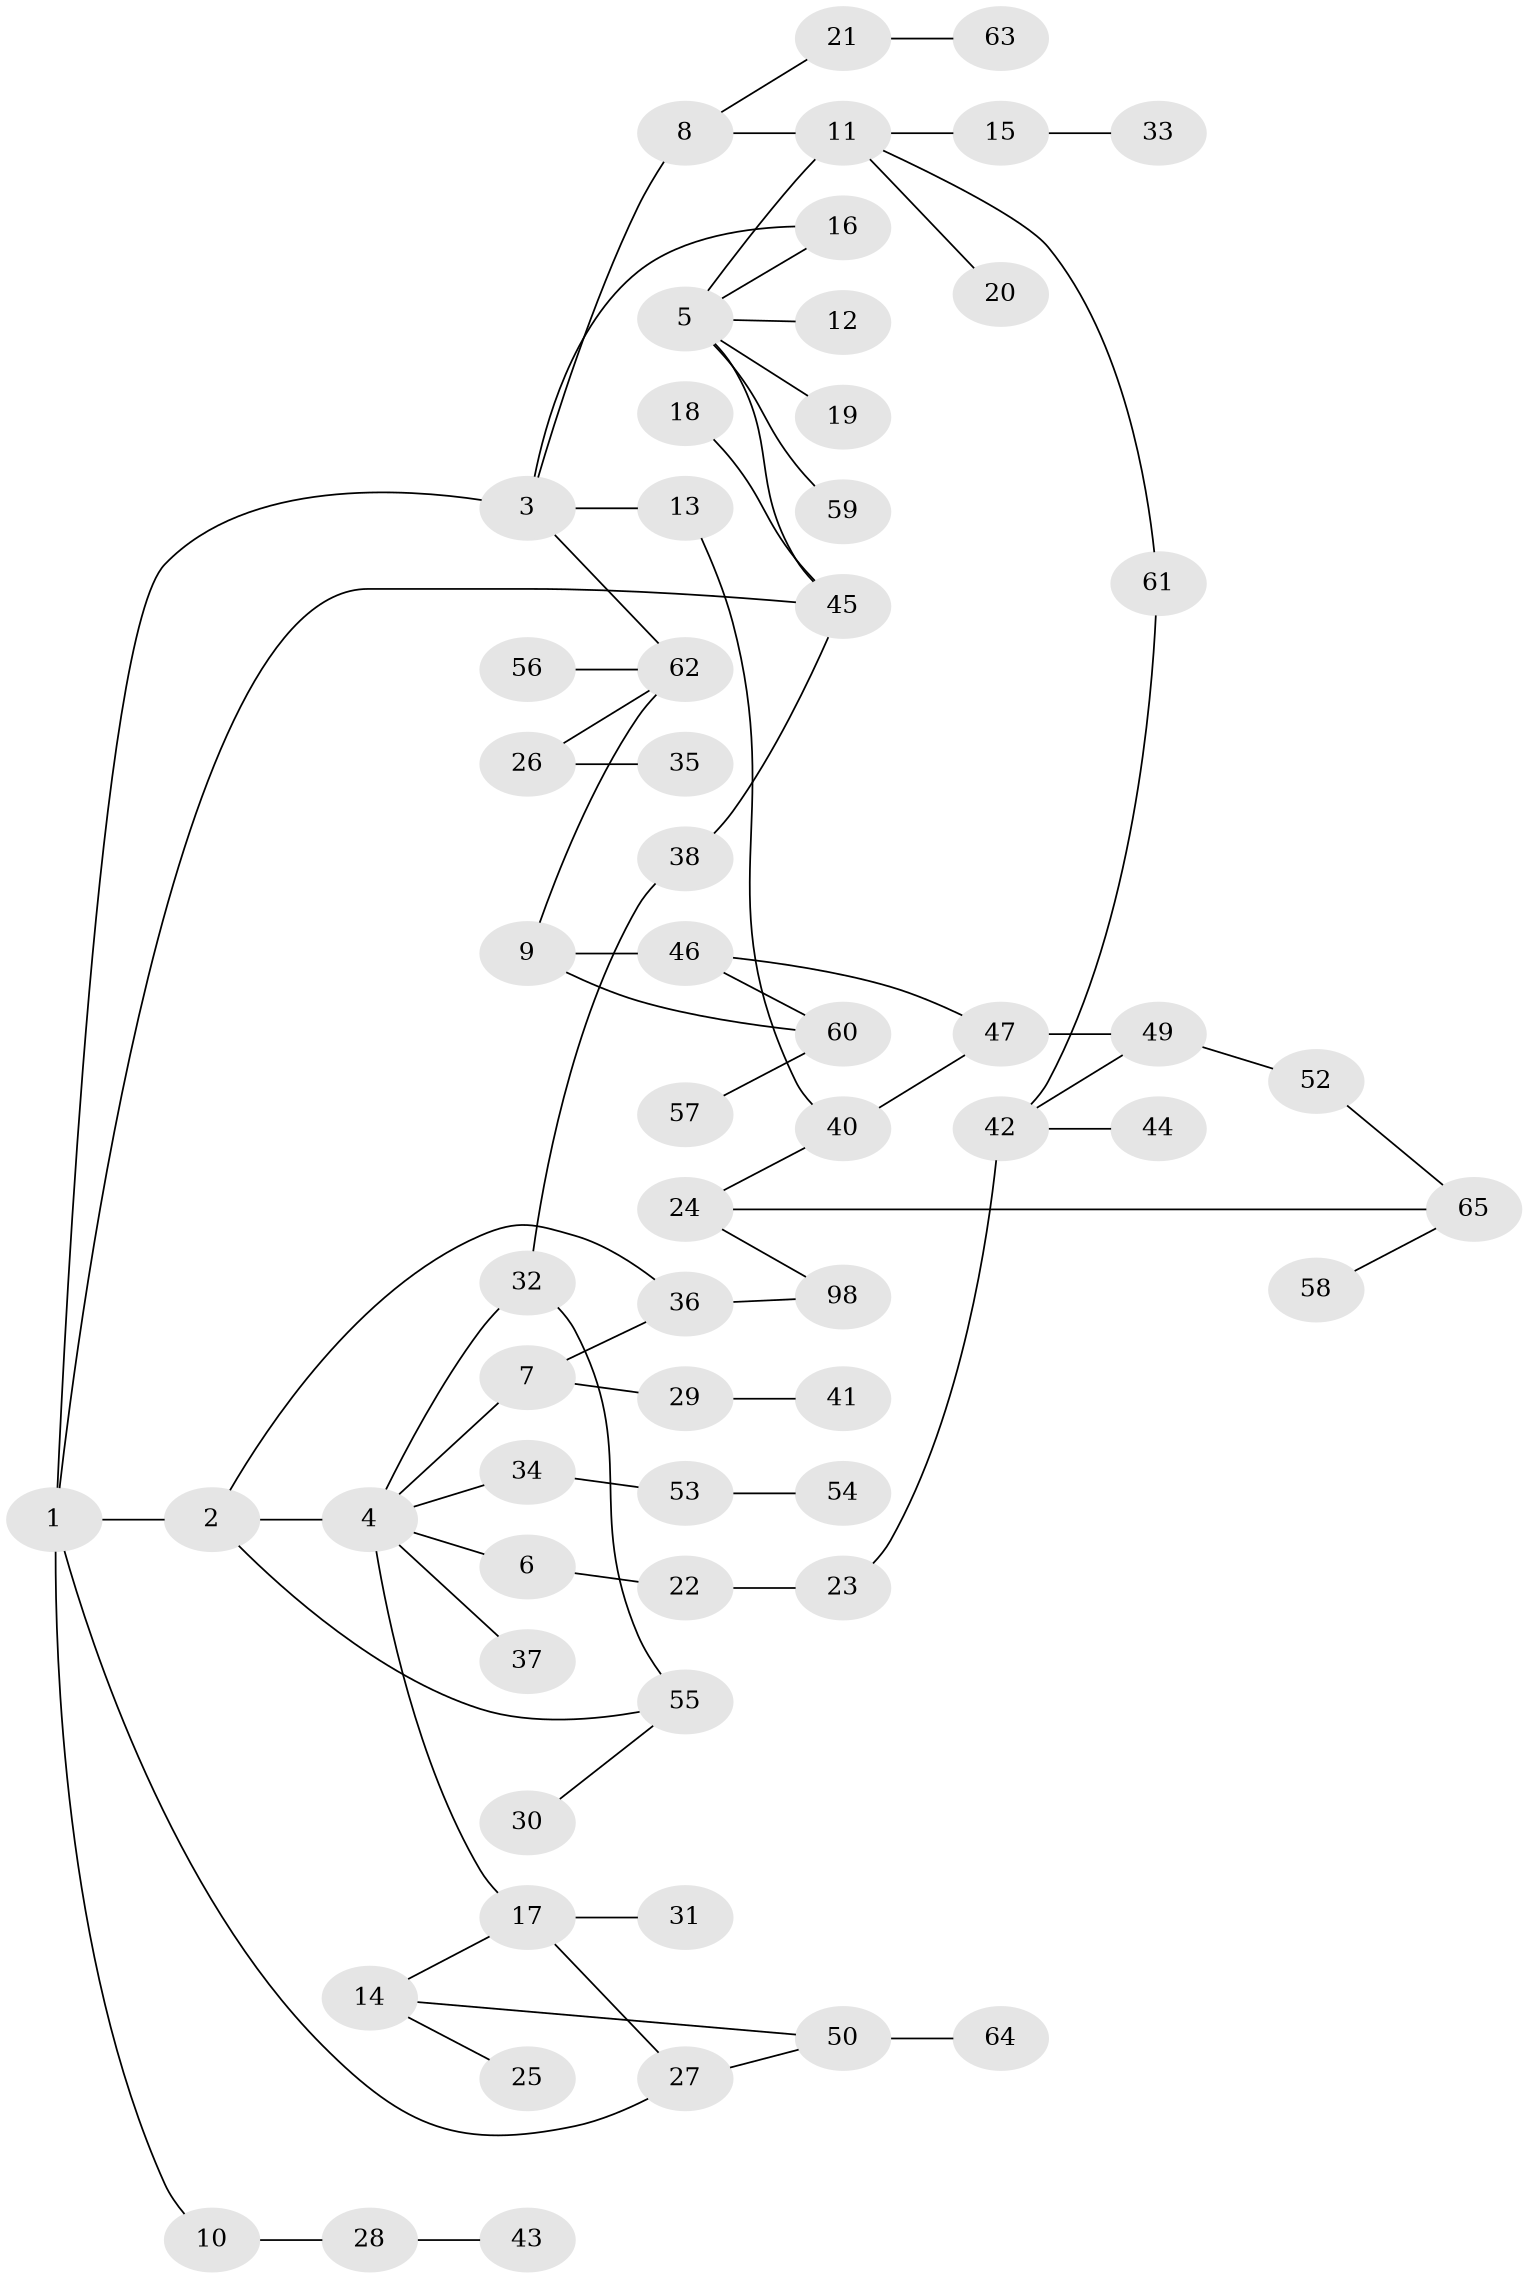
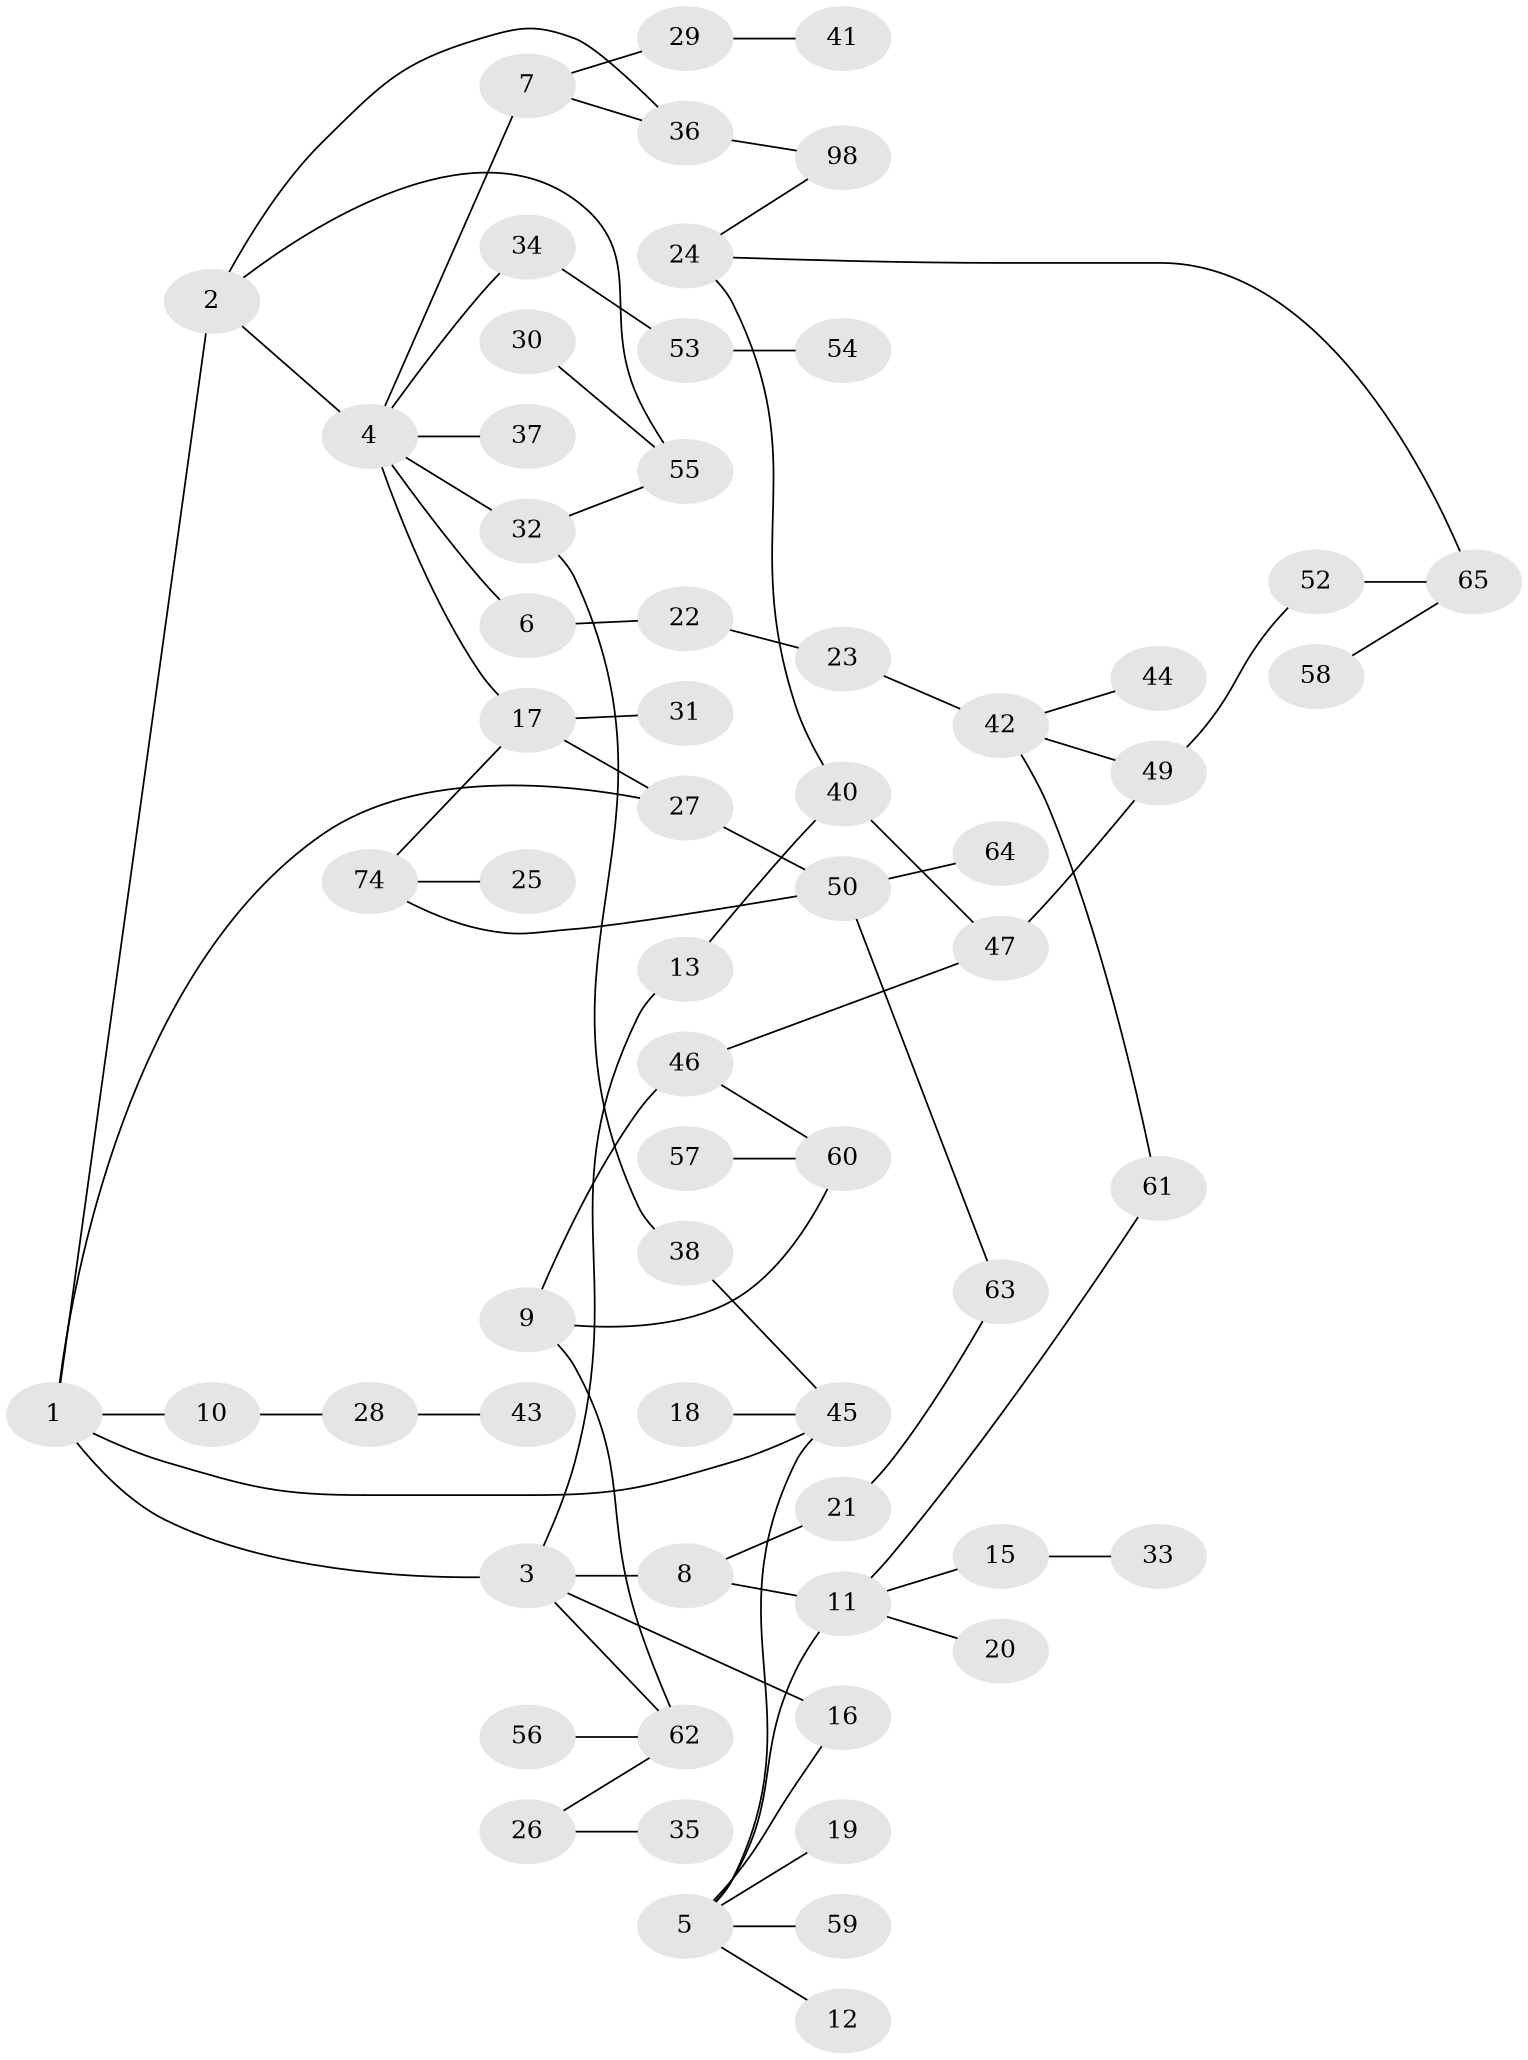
none -> (922, 1090)
(370, 1998) -> (370, 882)
